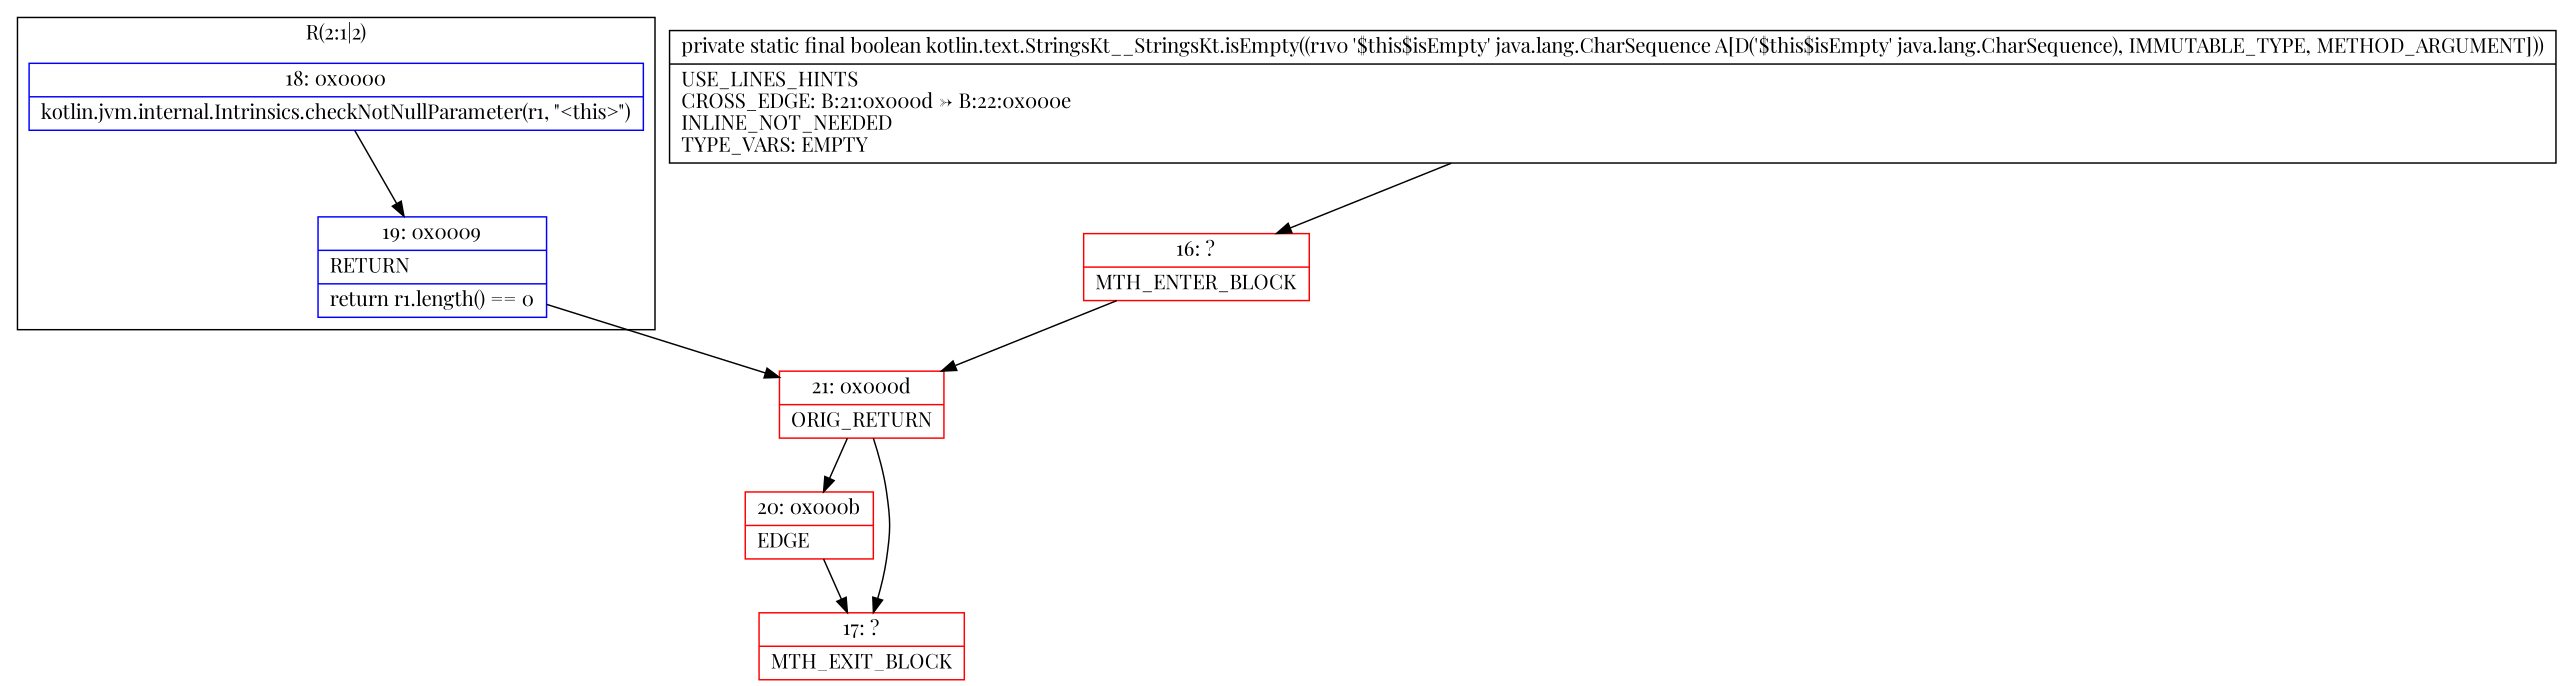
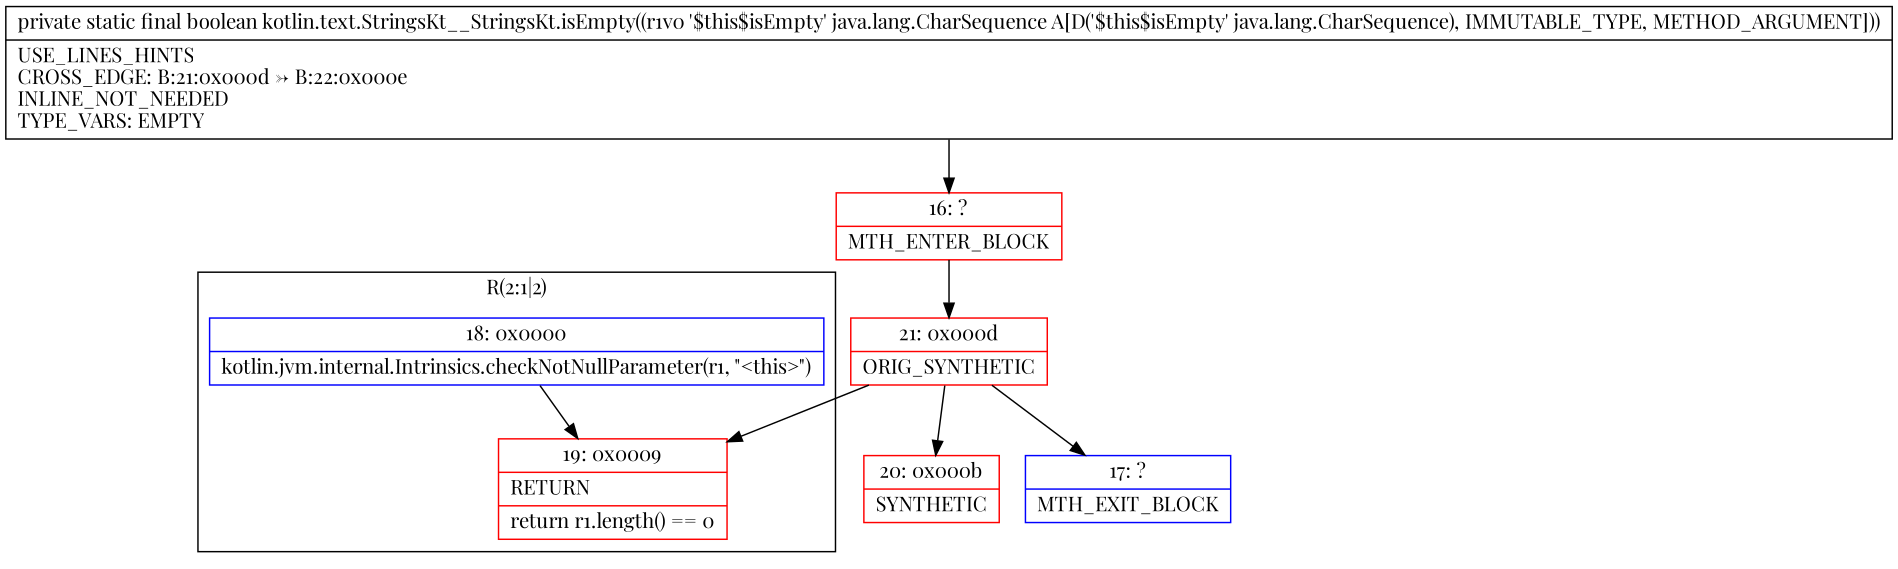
(432, 267) -> (613, 489)
(656, 339) -> (805, 411)
(862, 421) -> (949, 368)
(784, 541) -> (932, 505)
(833, 579) -> none
(862, 646) -> (1128, 489)
